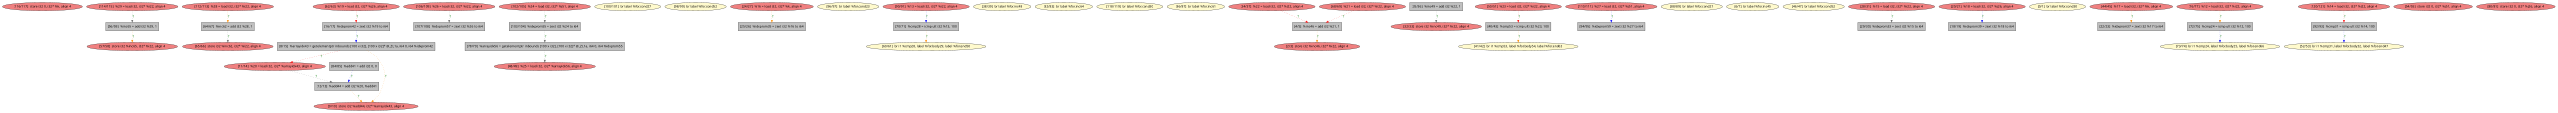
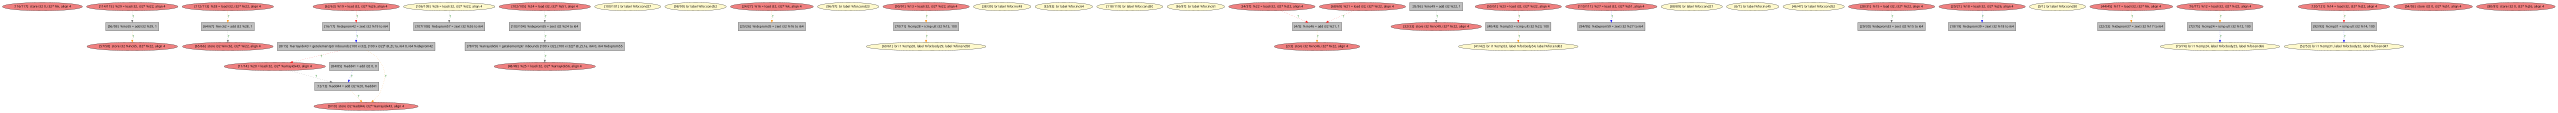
(449, 7) -> (449, 7)
(926, 15) -> (926, 15)
